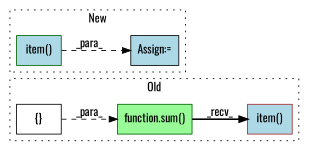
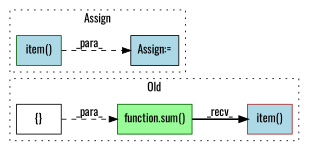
(98, 19) -> (98, 19)
